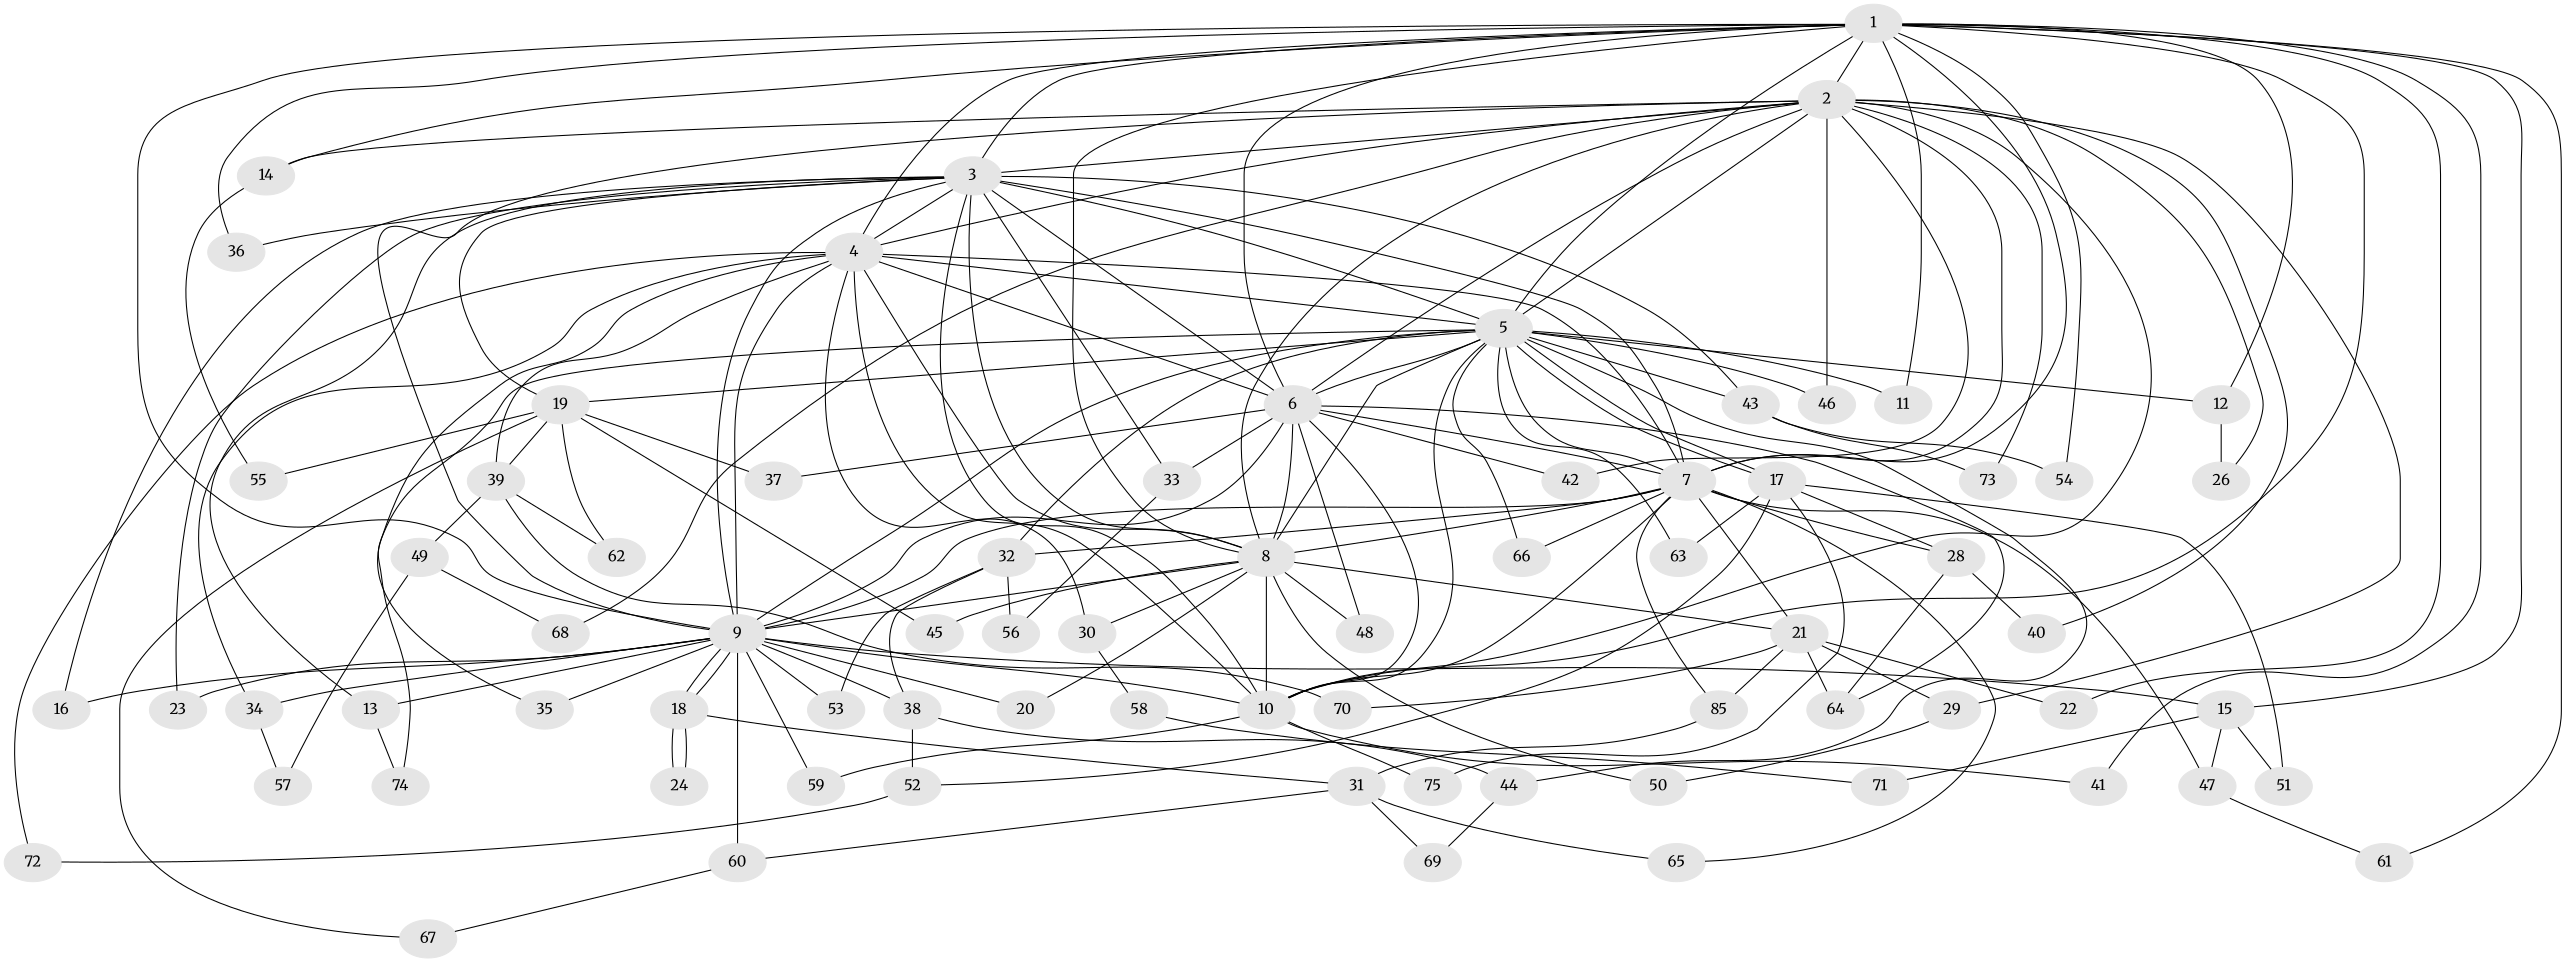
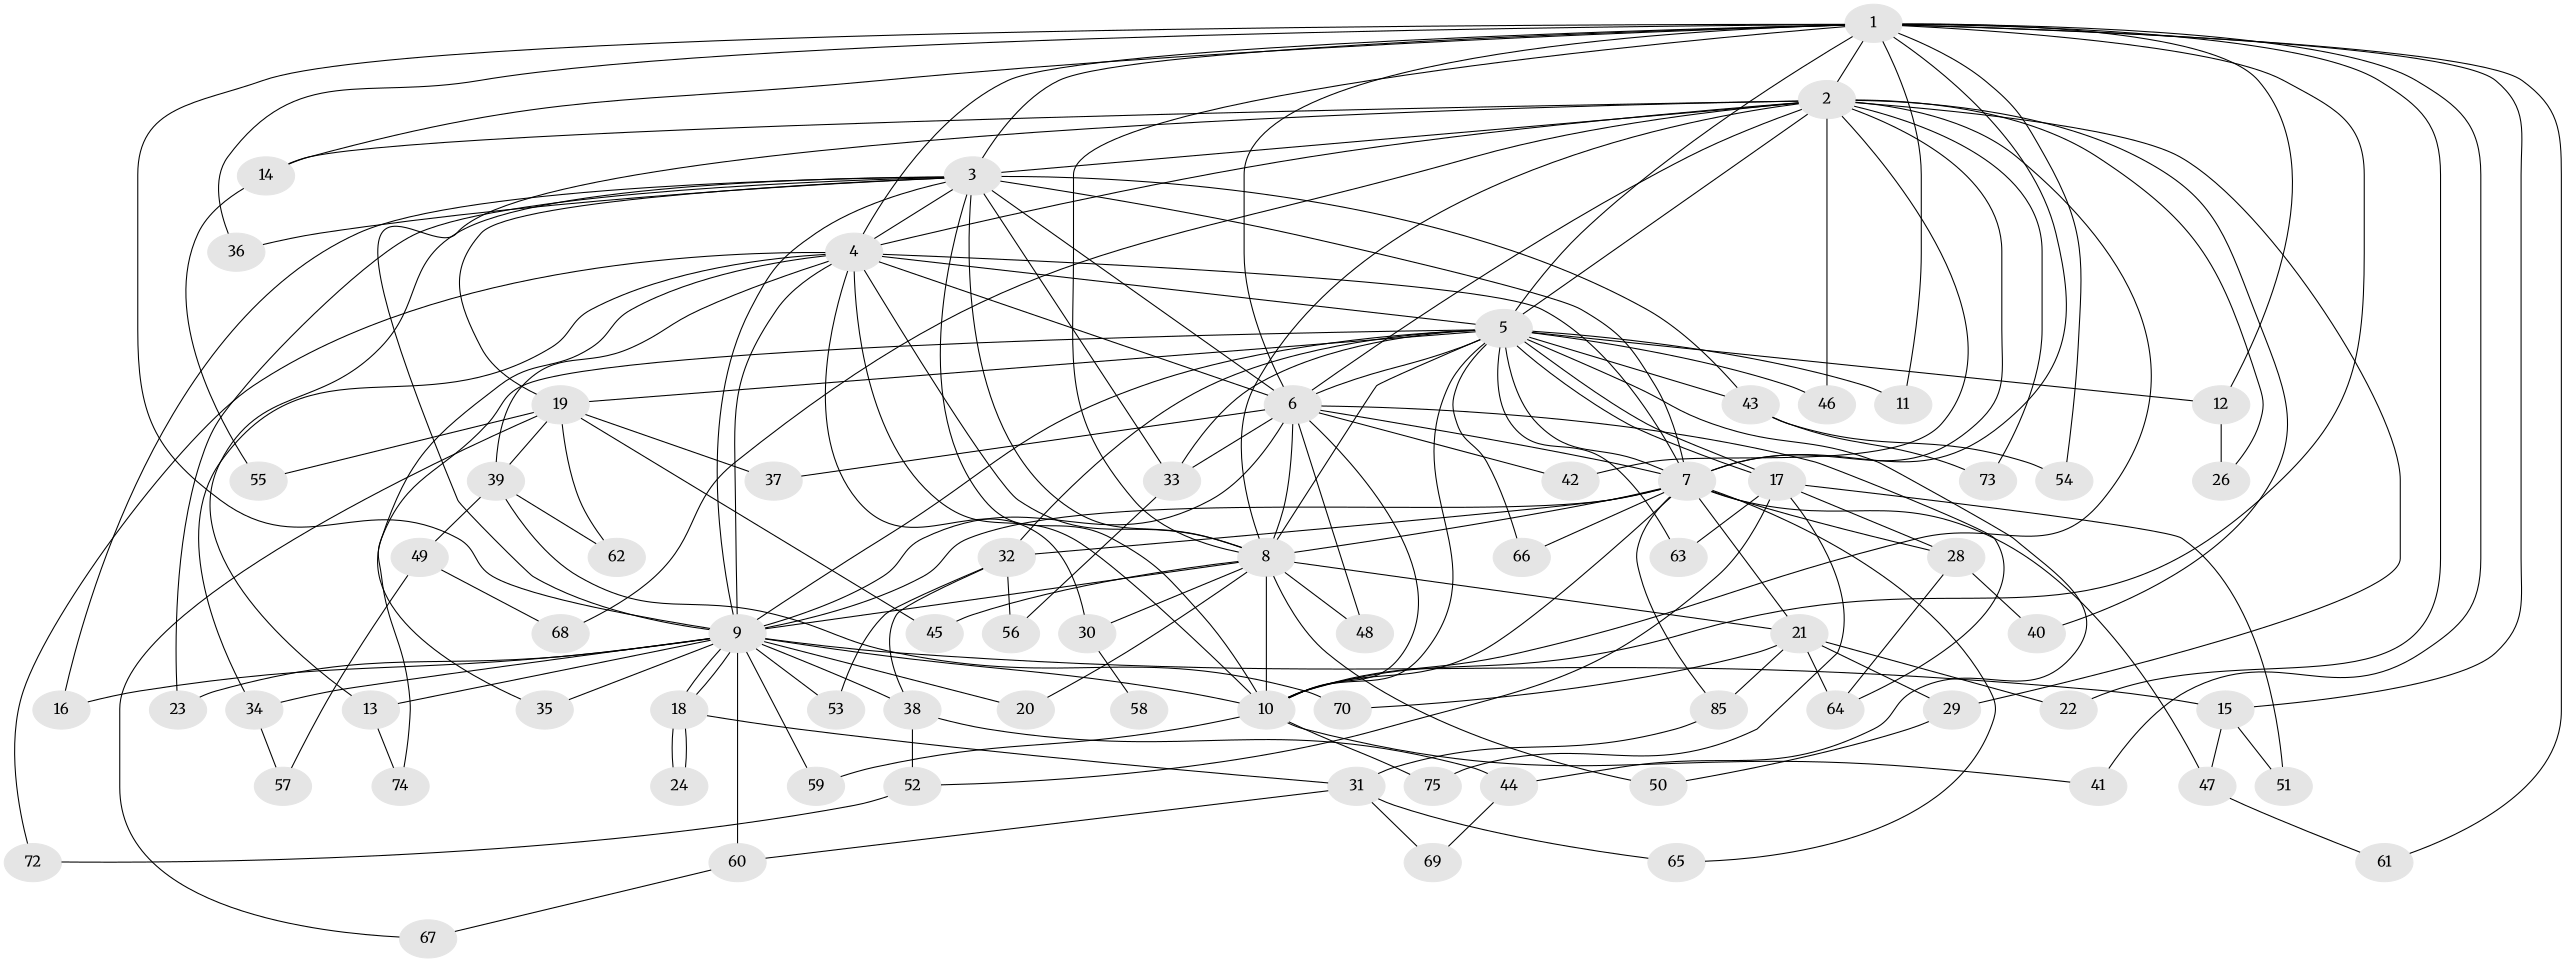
(1230, 238) -> (1310, 360)
(1880, 786) -> none
